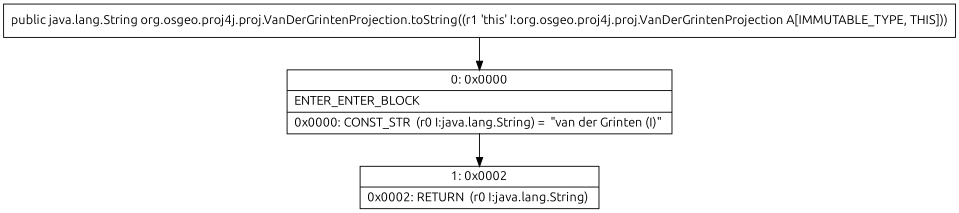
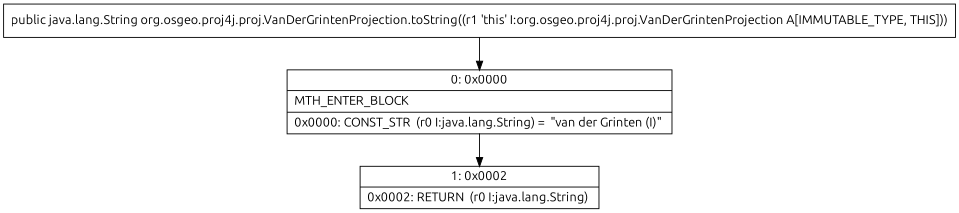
(357, 101) -> (352, 101)
